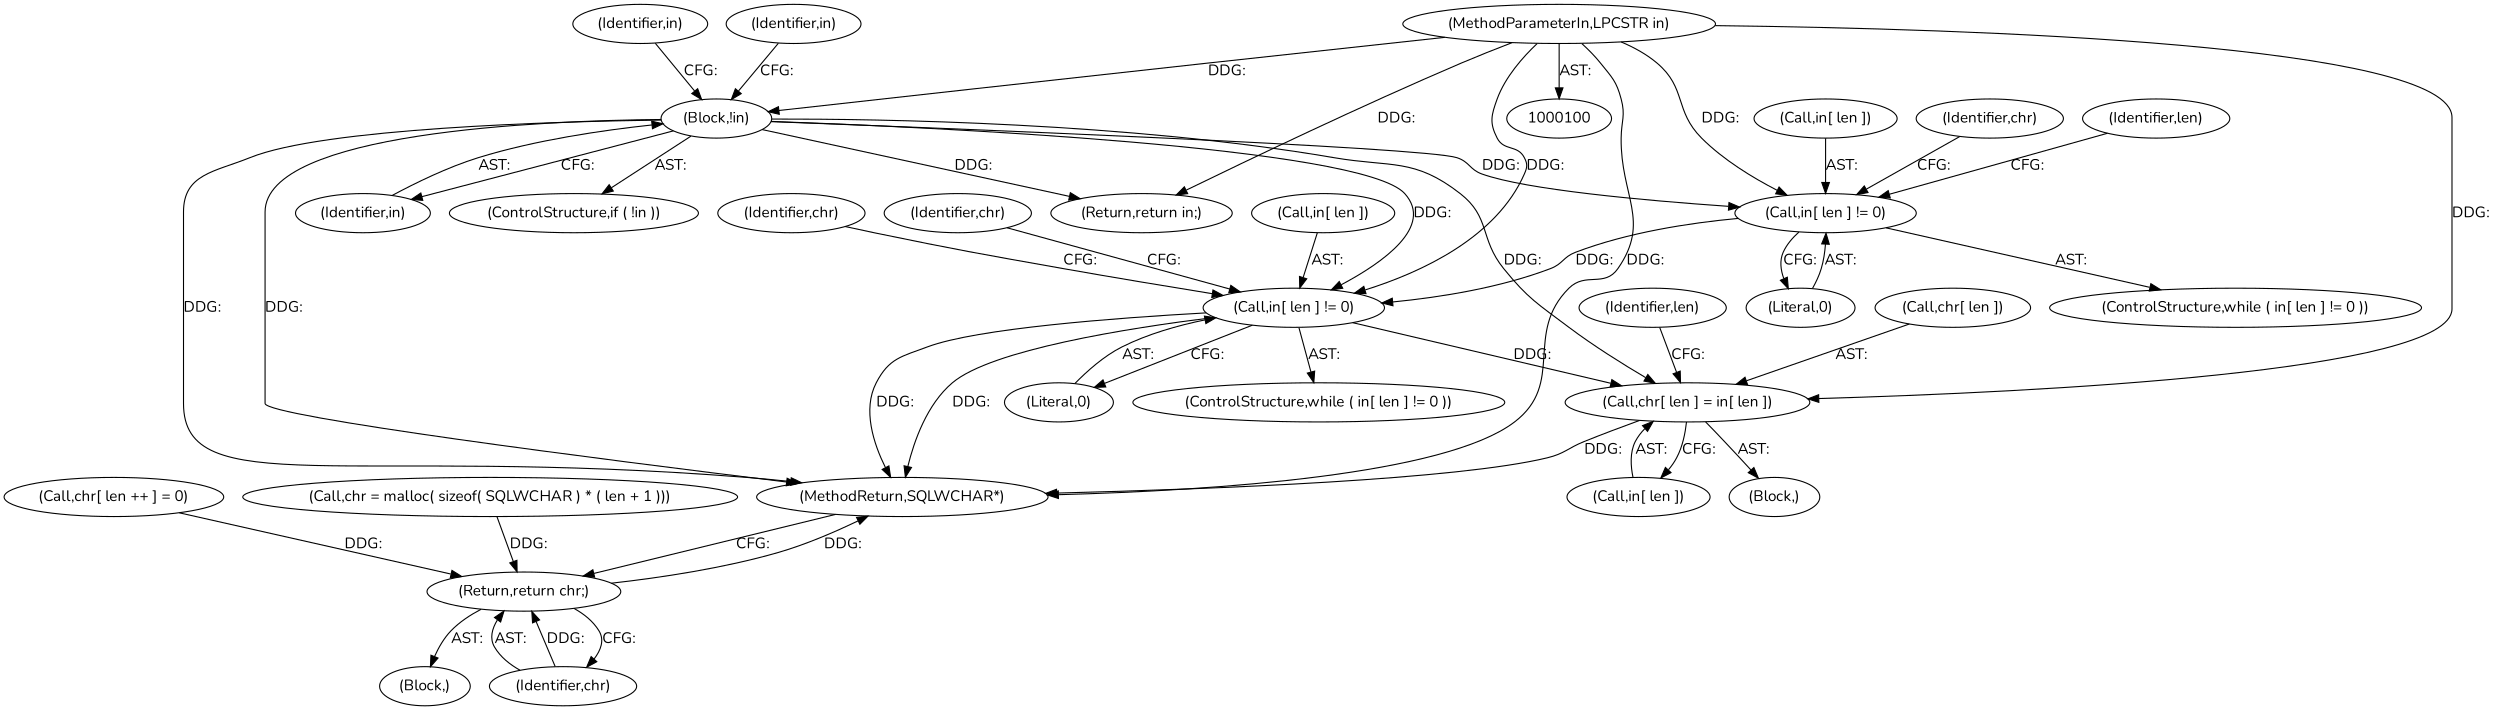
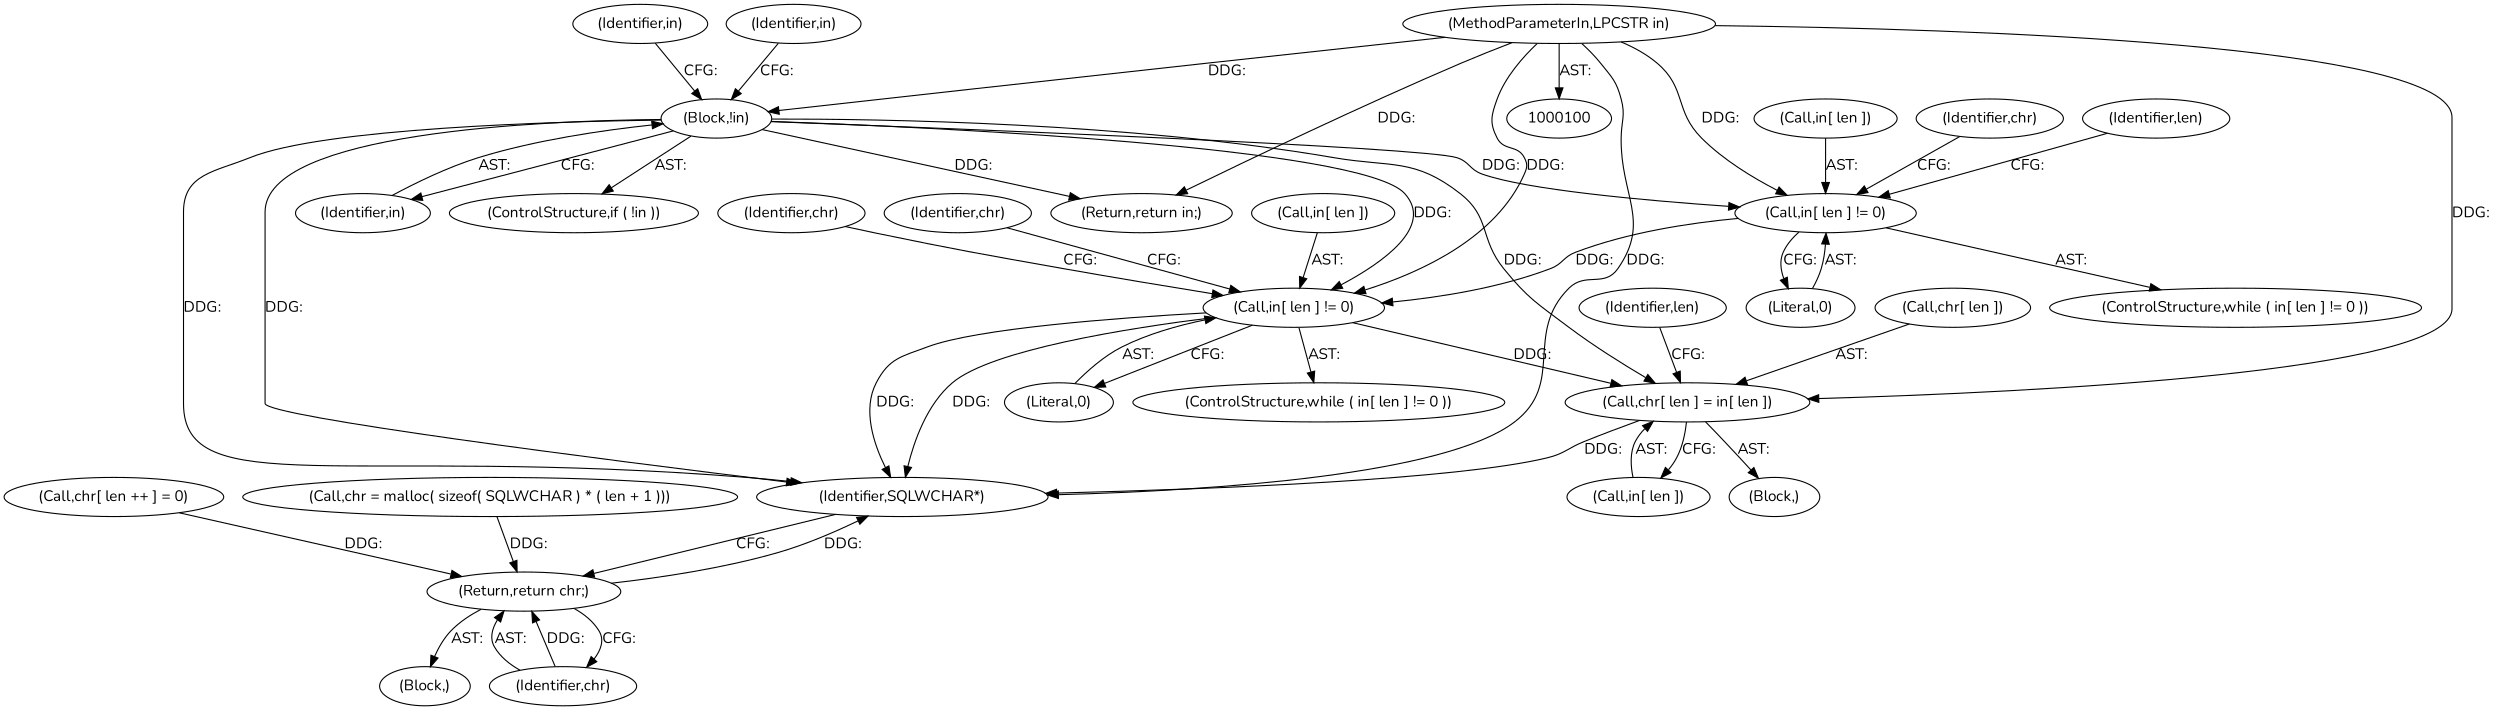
(902, 497) -> (902, 497)
